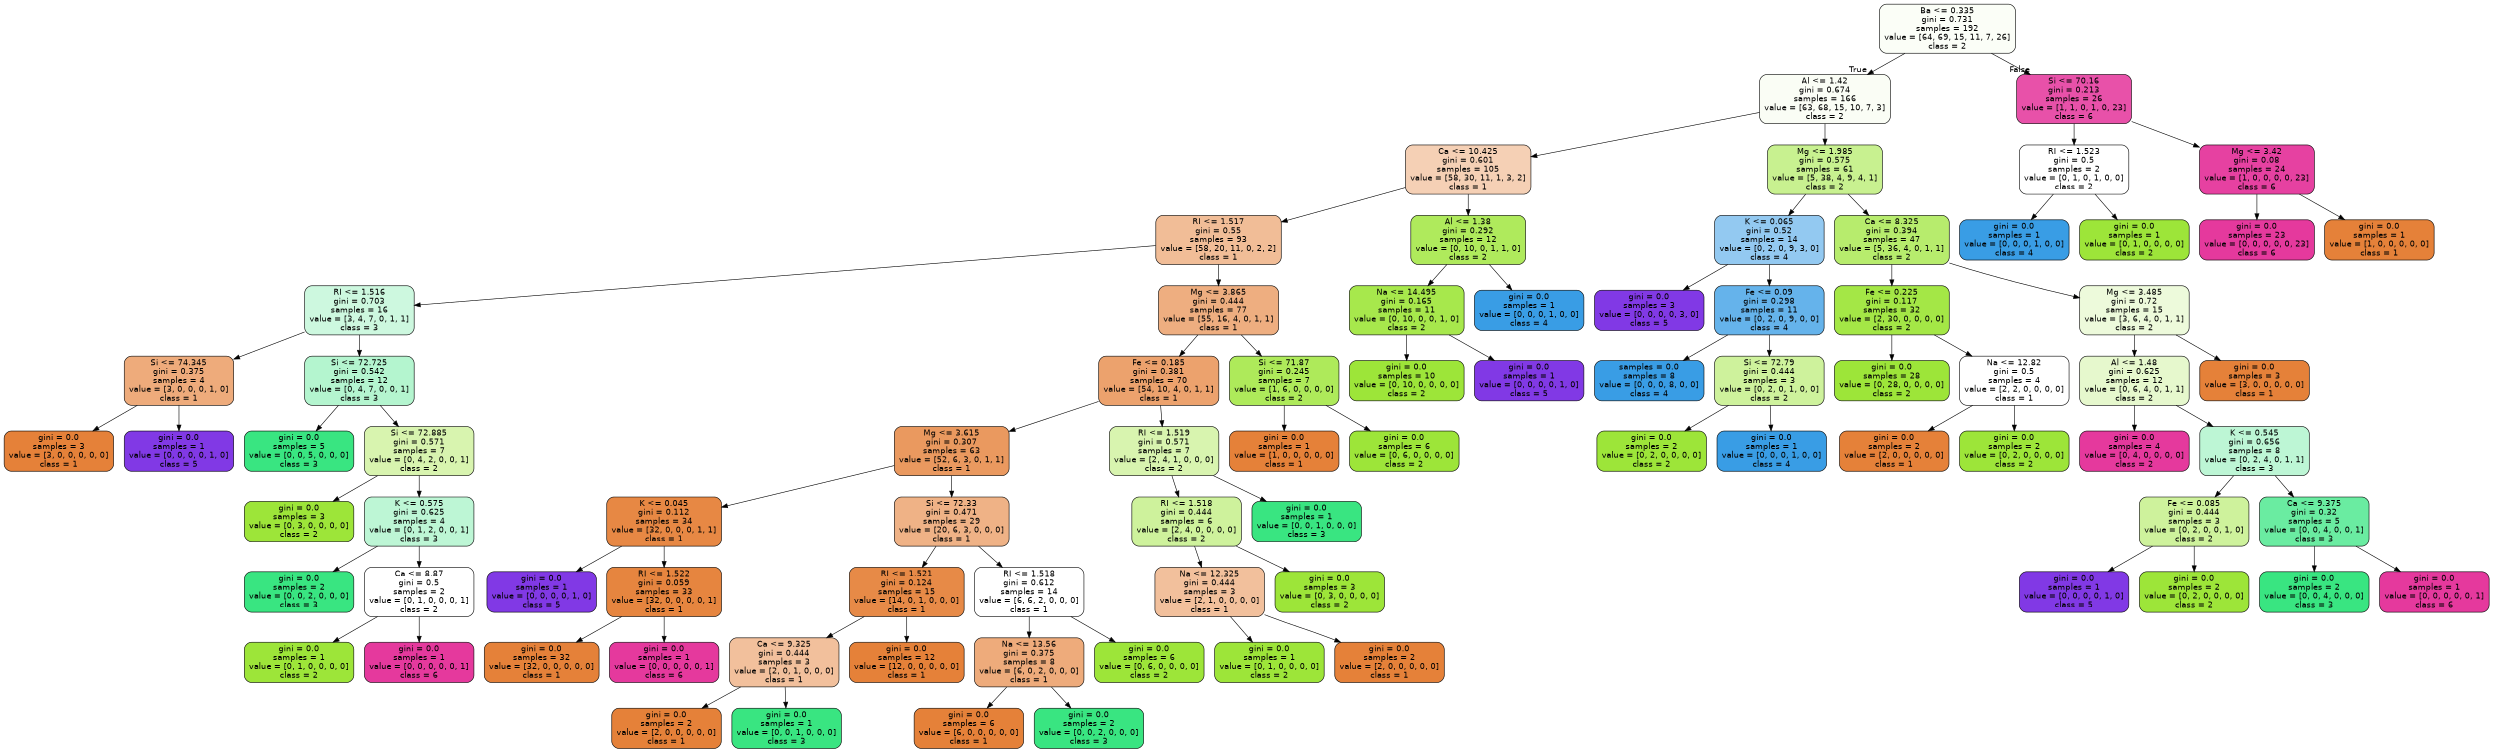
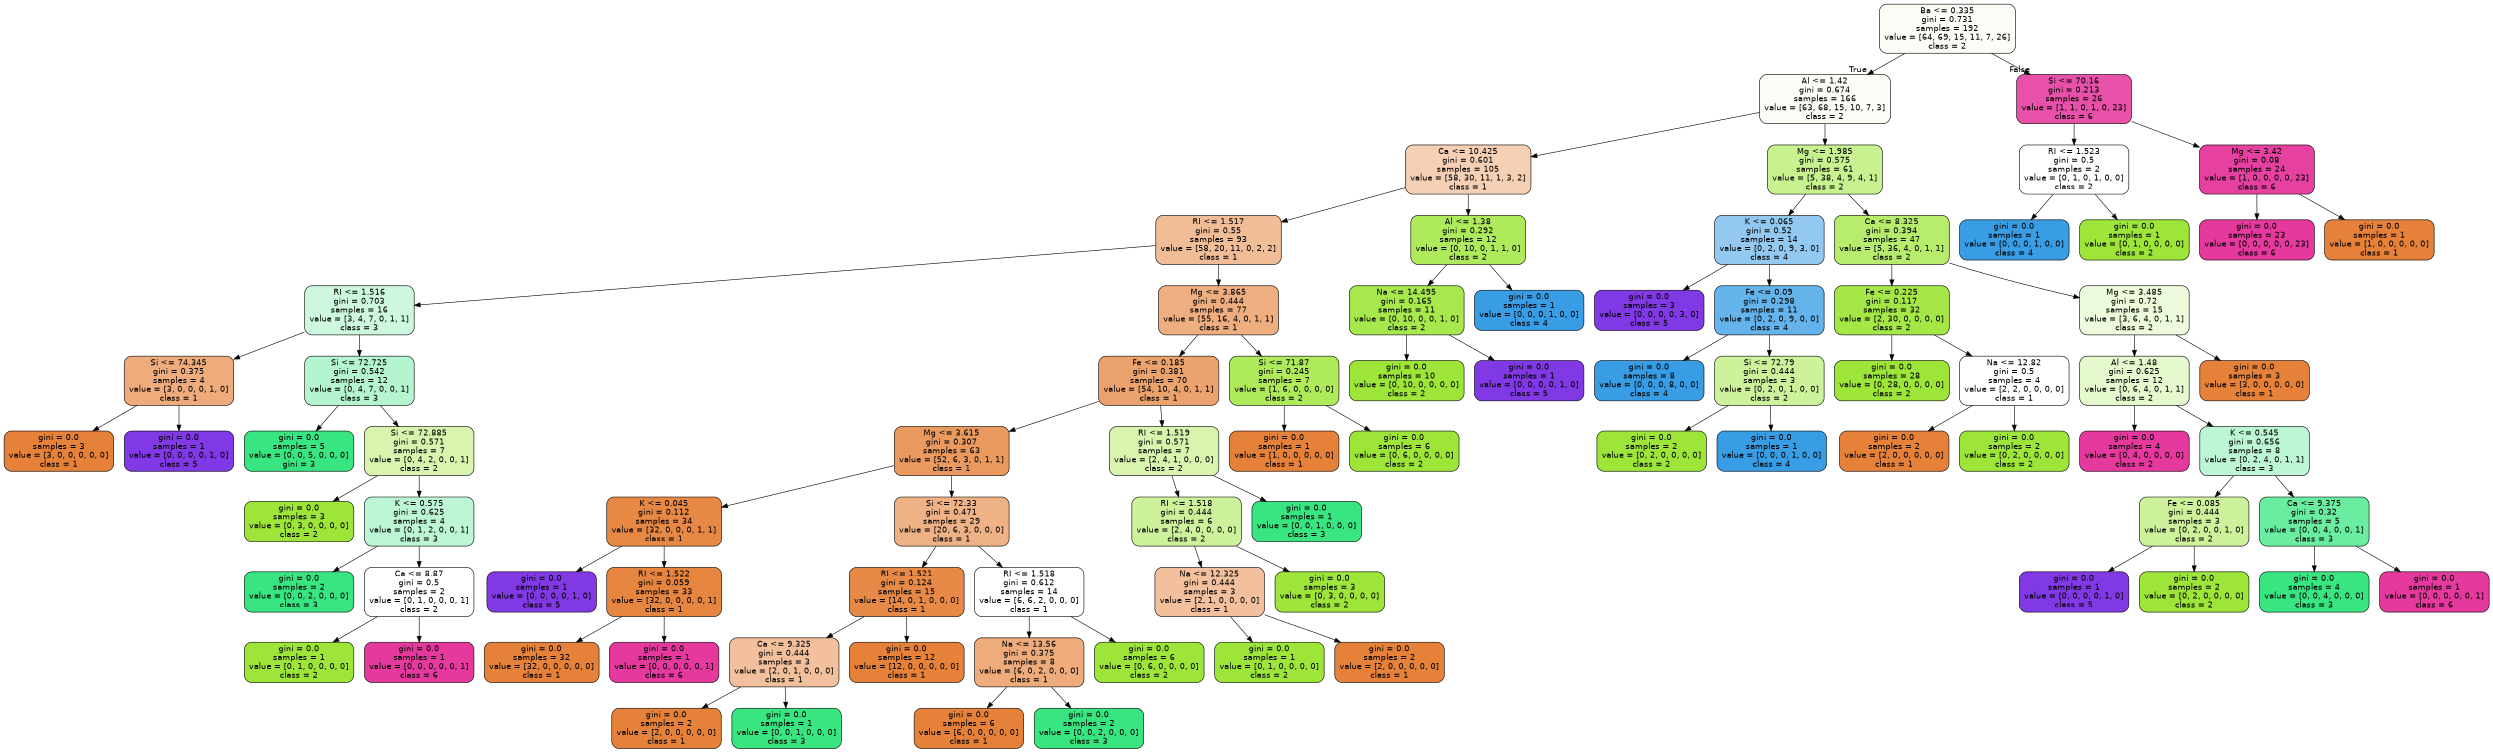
(1649, 381) -> (1649, 381)
(299, 451) -> (299, 451)
(2314, 592) -> (2314, 592)
